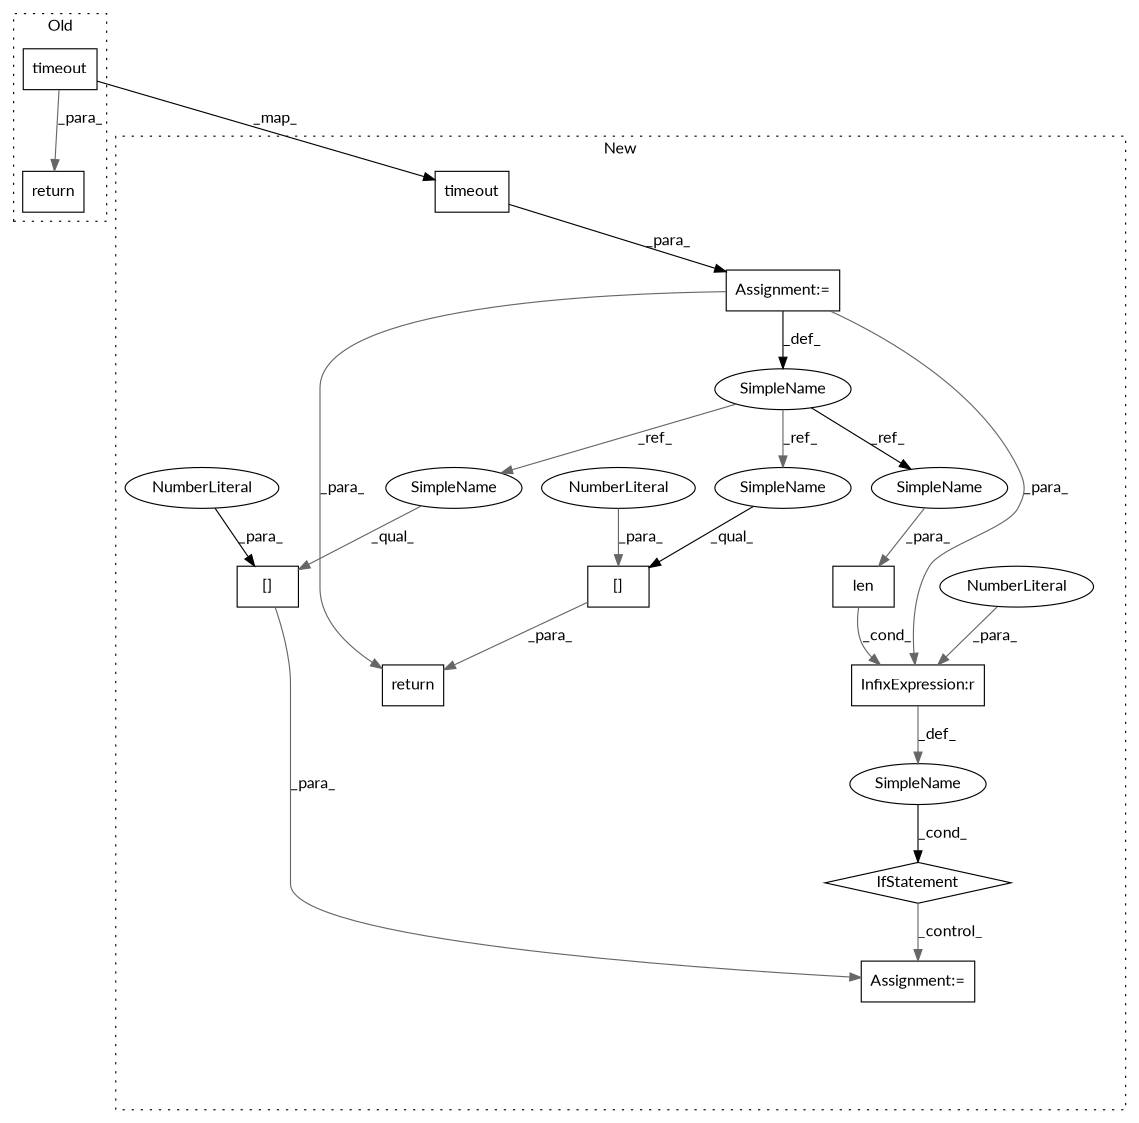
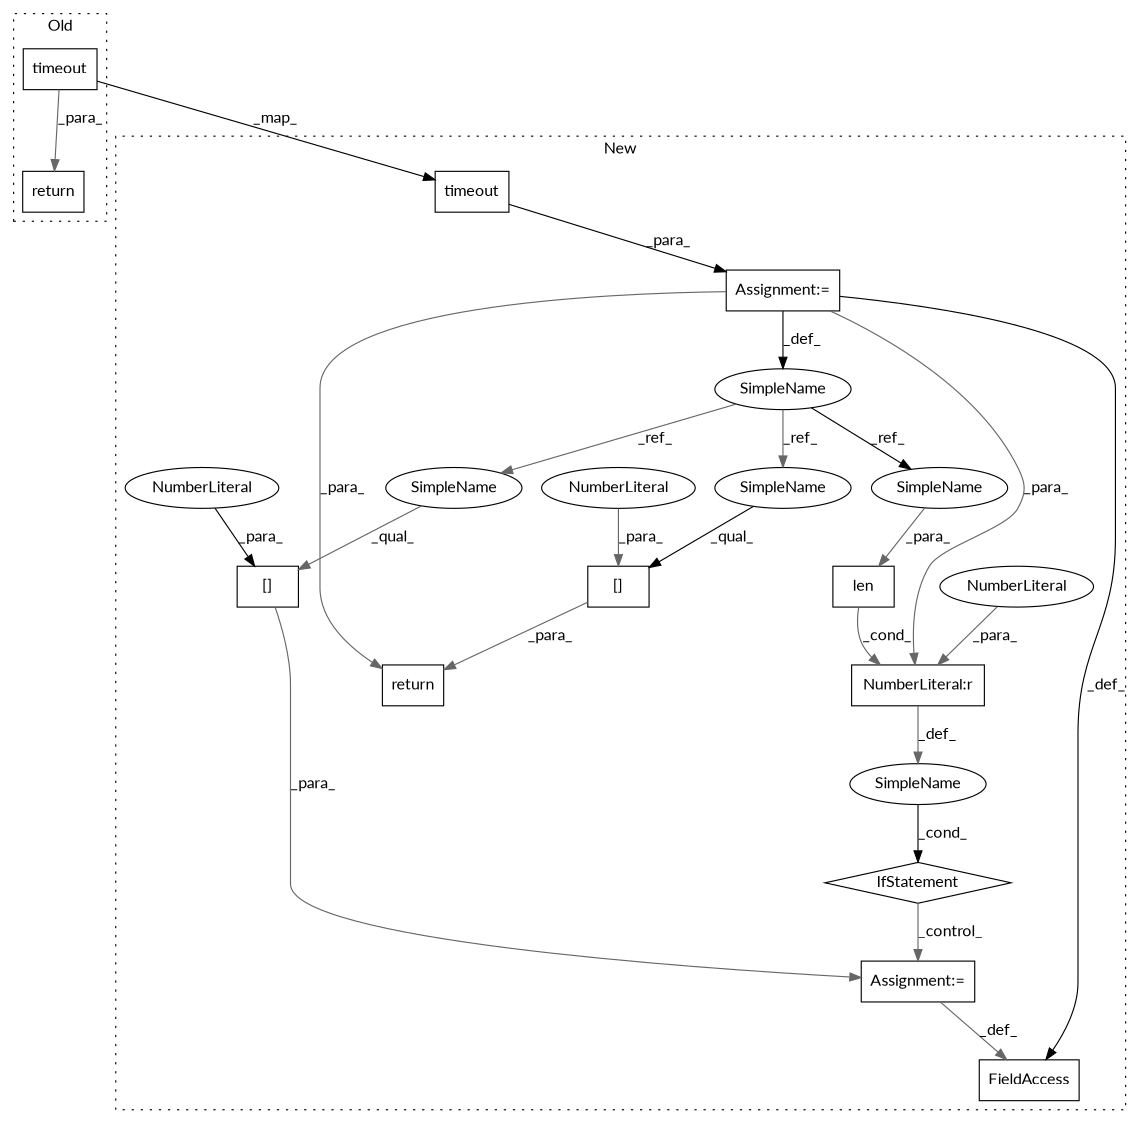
(918, 685) -> (918, 685)
none -> (1029, 1080)
